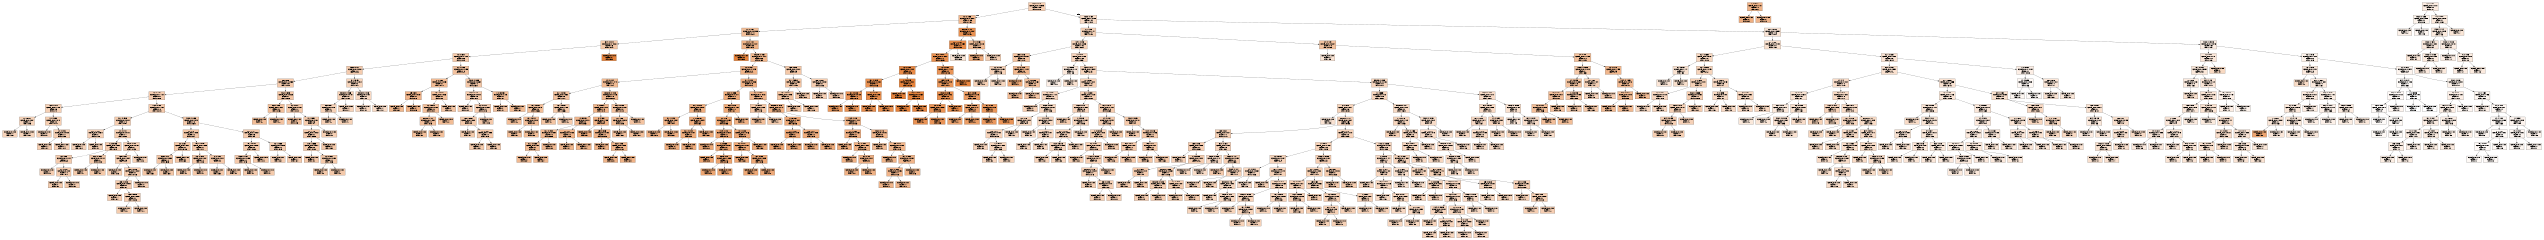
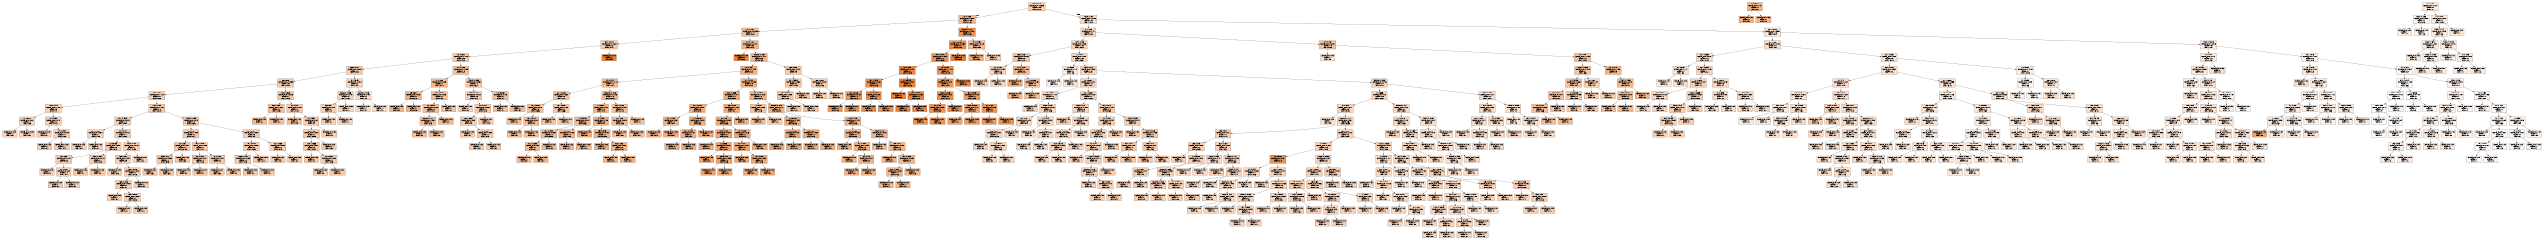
(958, 58) -> (958, 58)
(1278, 159) -> (1278, 159)
